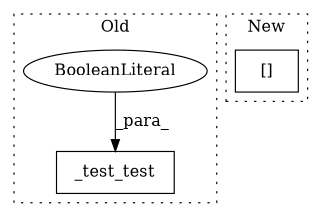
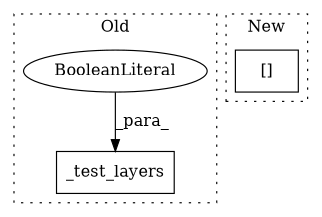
(115, 172) -> (115, 172)
